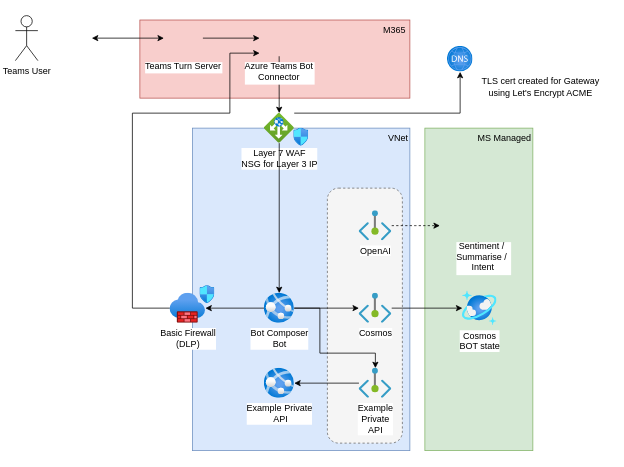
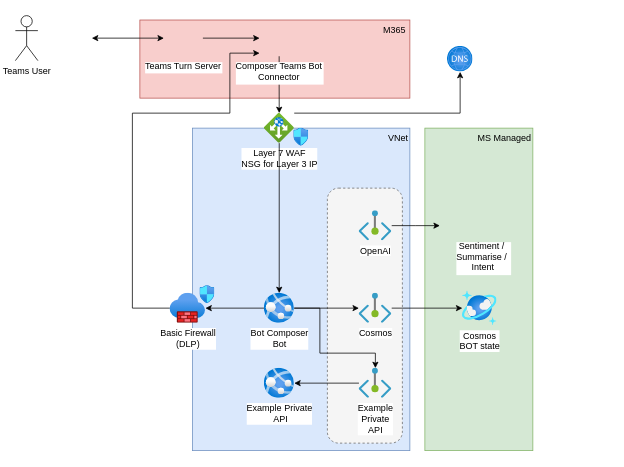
(279, 66) -> (279, 66)
(540, 87) -> none
(412, 225) -> (412, 225)
